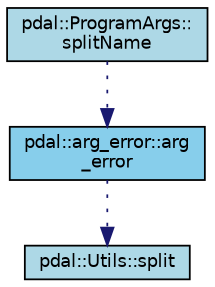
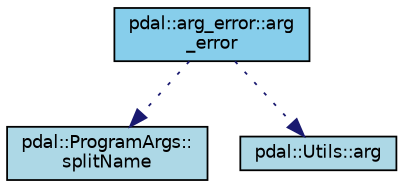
(107, 85) -> (166, 87)
(107, 262) -> (318, 153)
